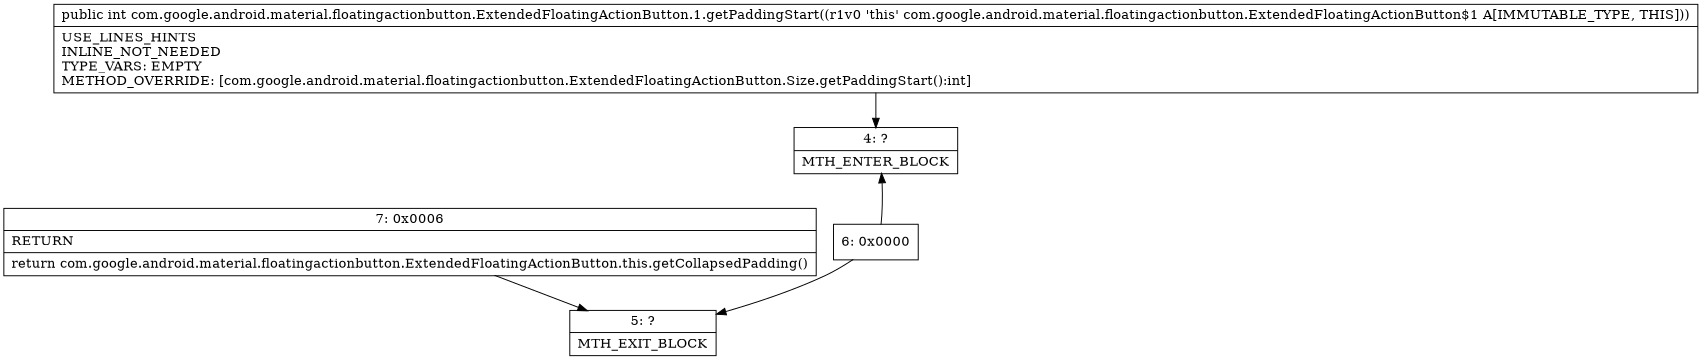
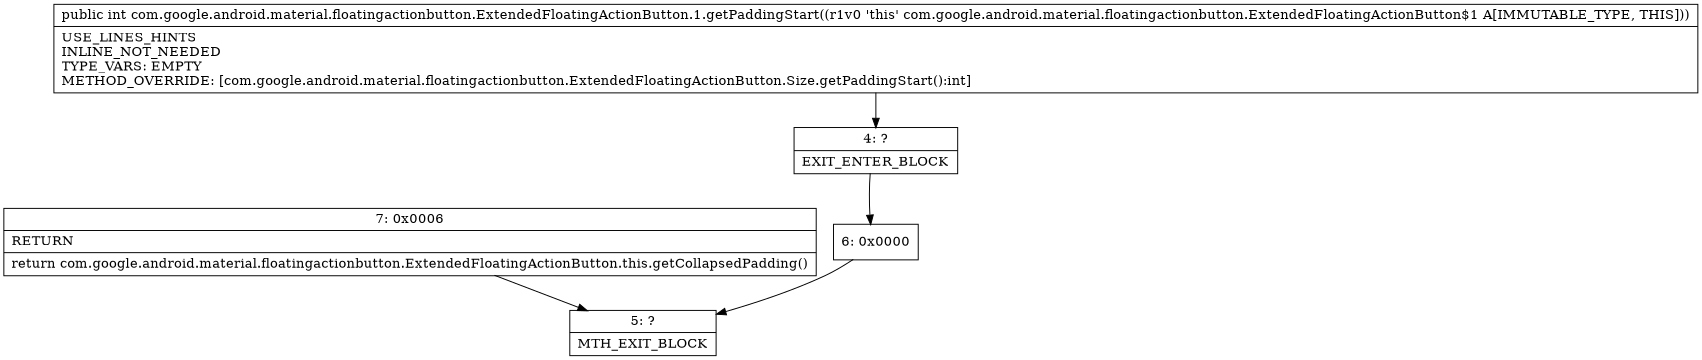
(876, 162) -> (875, 162)
(882, 204) -> (869, 194)
